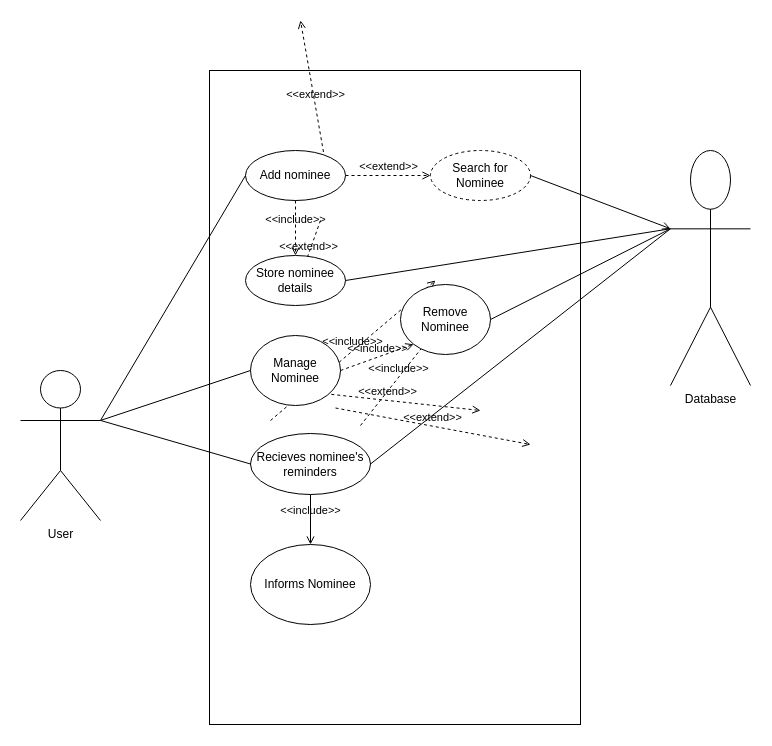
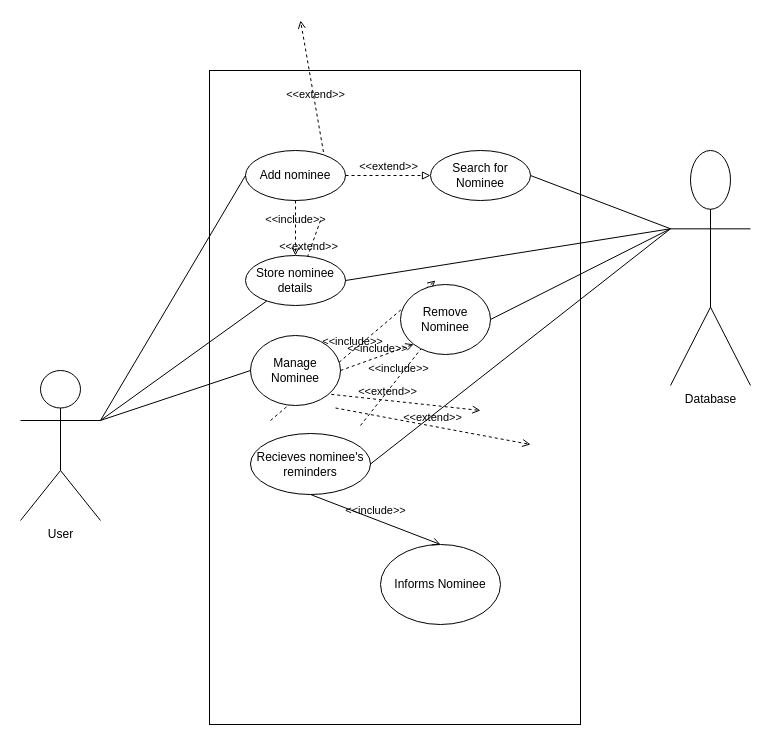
(424, 176) -> (421, 176)
(481, 176) -> (481, 176)
(664, 226) -> (664, 226)
(176, 443) -> (186, 359)
(311, 585) -> (441, 585)
